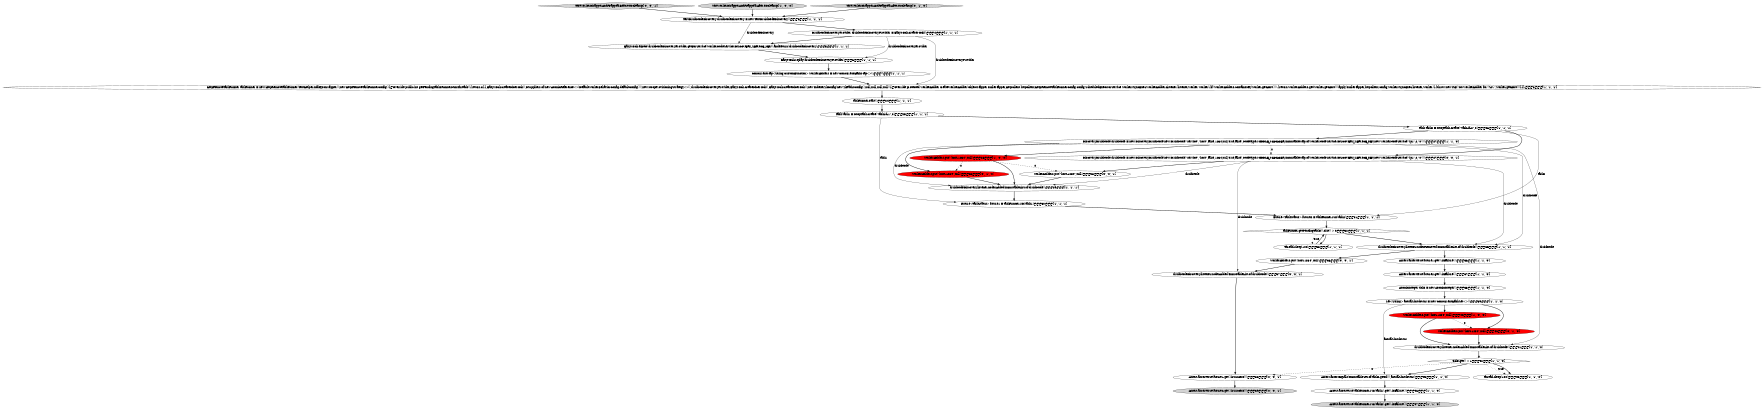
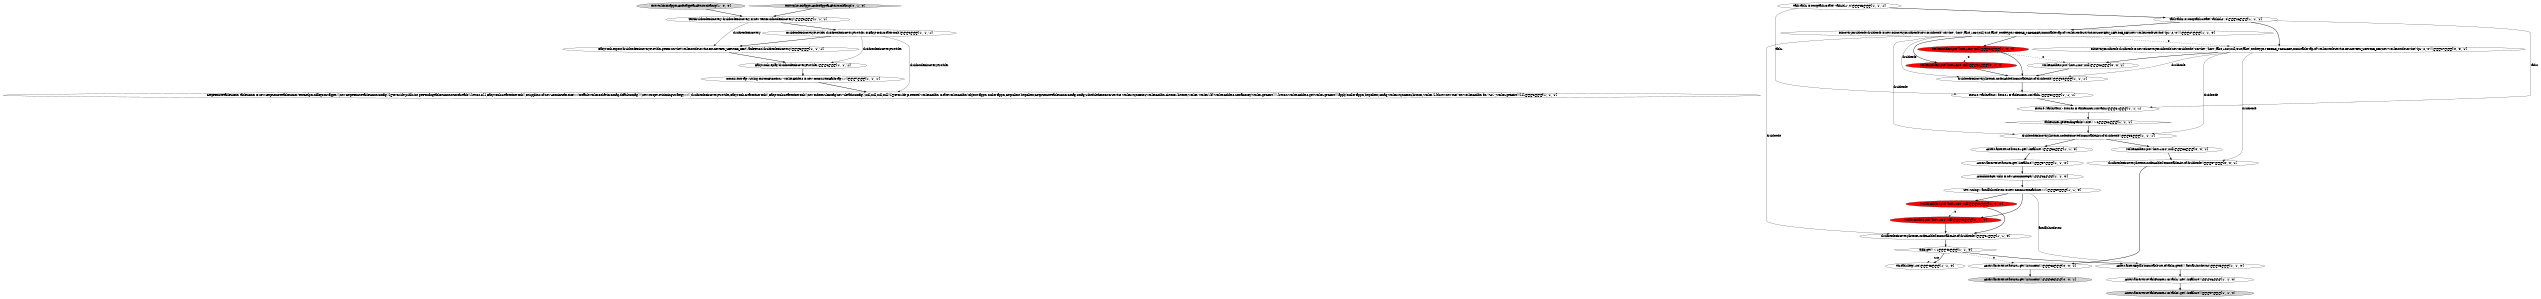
(616, 6) -> none
(882, 101) -> none
(1313, 247) -> none
